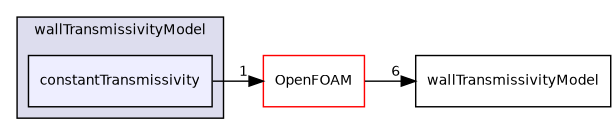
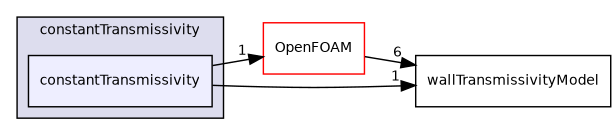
(120, 31) -> (120, 31)
none -> (307, 87)
